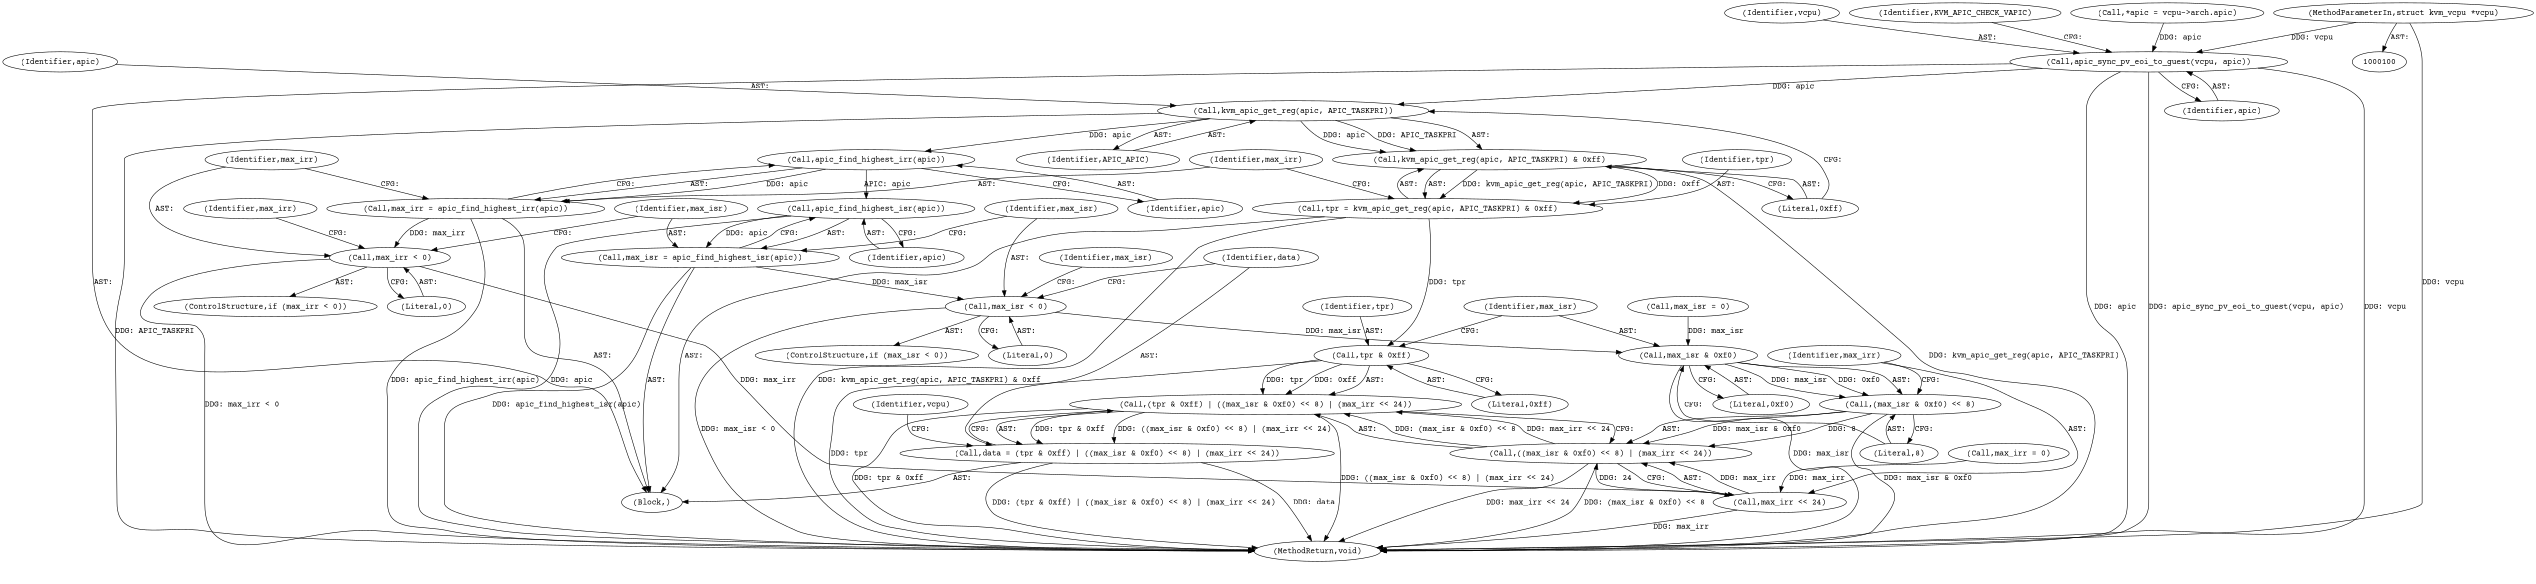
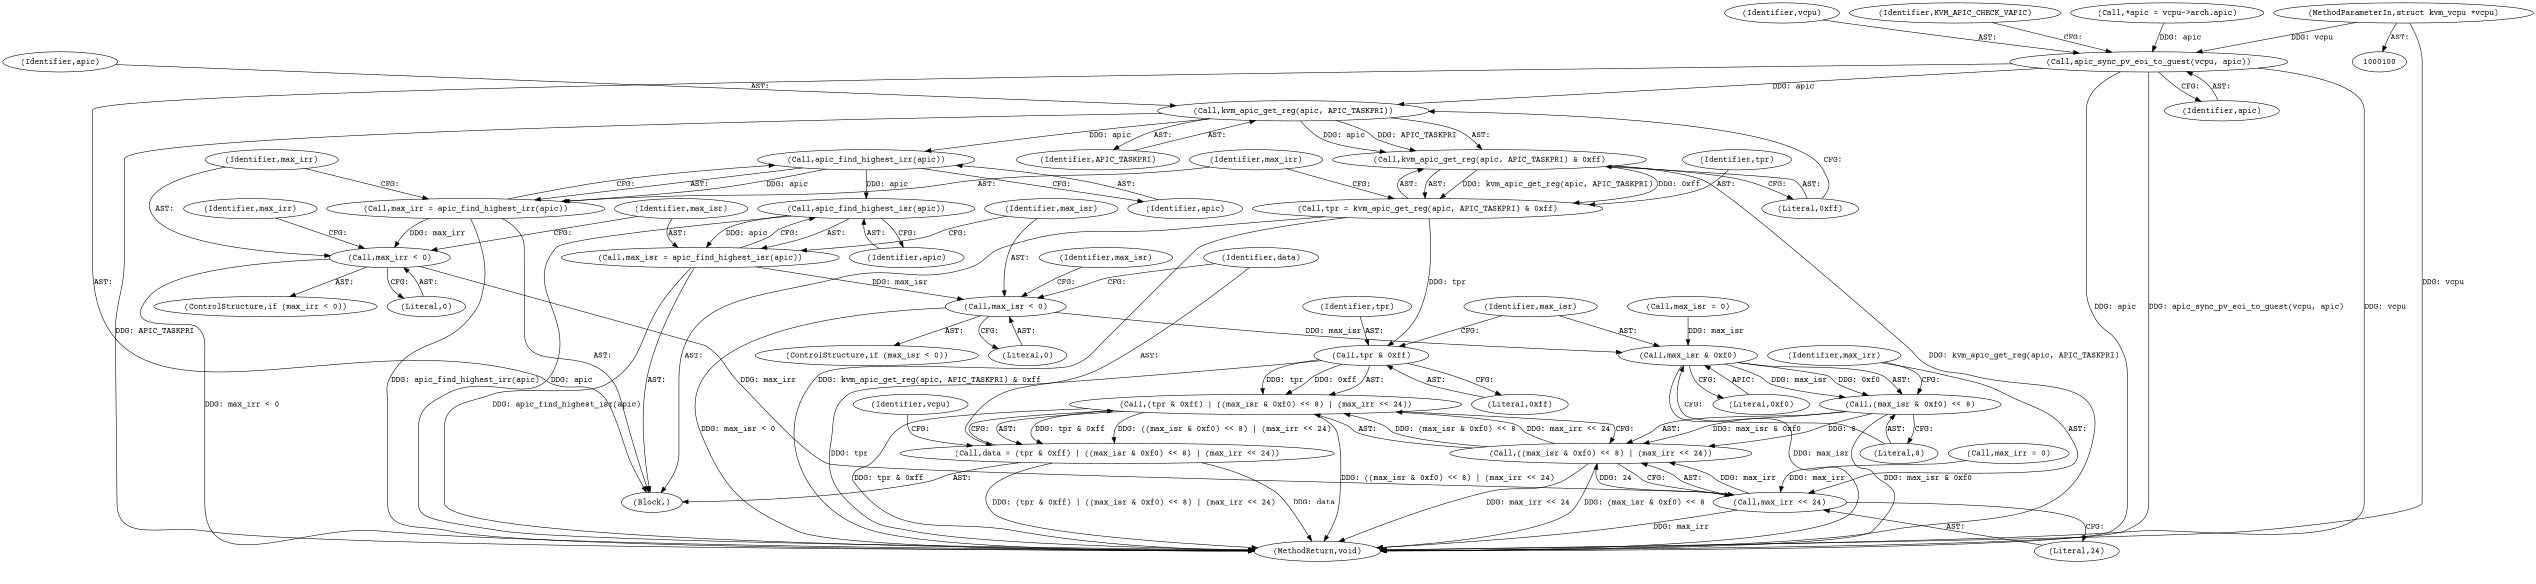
(1098, 160) -> (1098, 160)
(887, 184) -> (887, 184)
(1746, 380) -> (1746, 380)
none -> (2077, 551)
